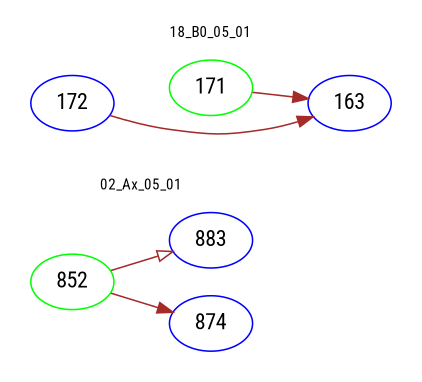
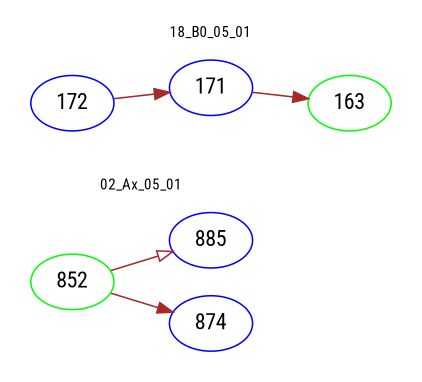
(211, 88) -> (211, 88)
(350, 103) -> (350, 103)
(203, 133) -> (134, 96)
(211, 240) -> (211, 240)
